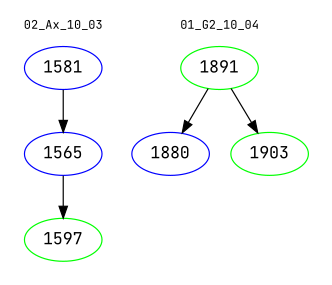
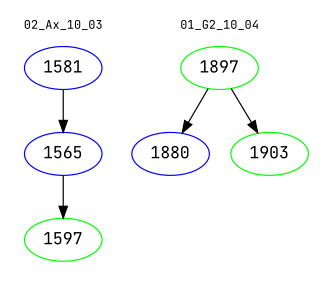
(220, 68) -> (220, 68)
